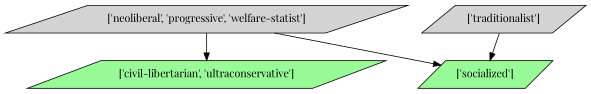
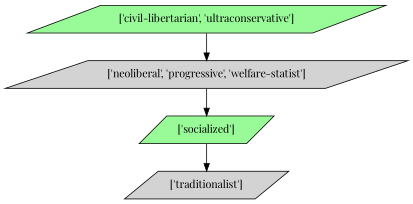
(207, 43) -> (207, 43)
(496, 43) -> (207, 154)
